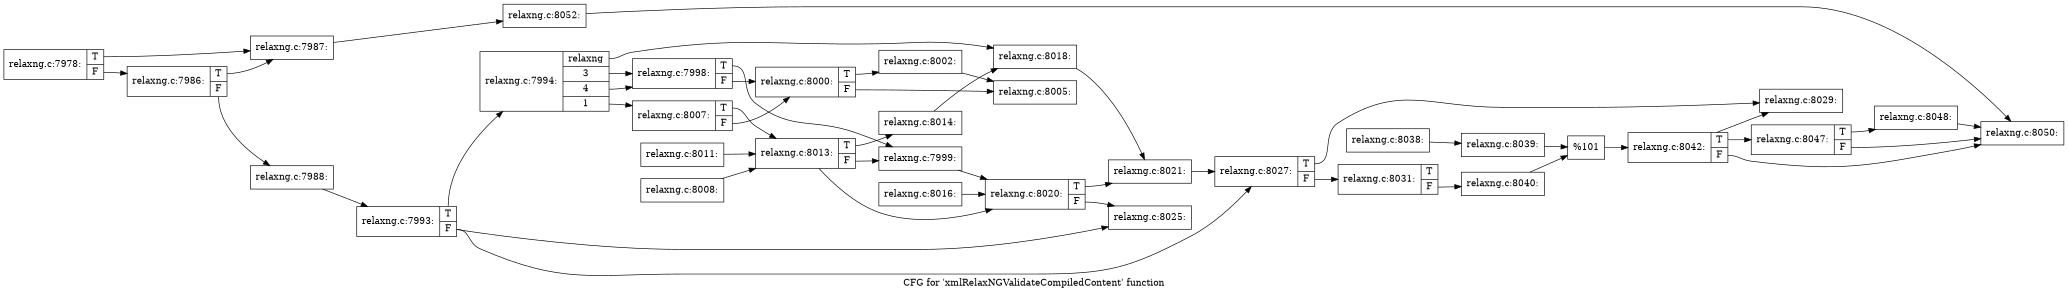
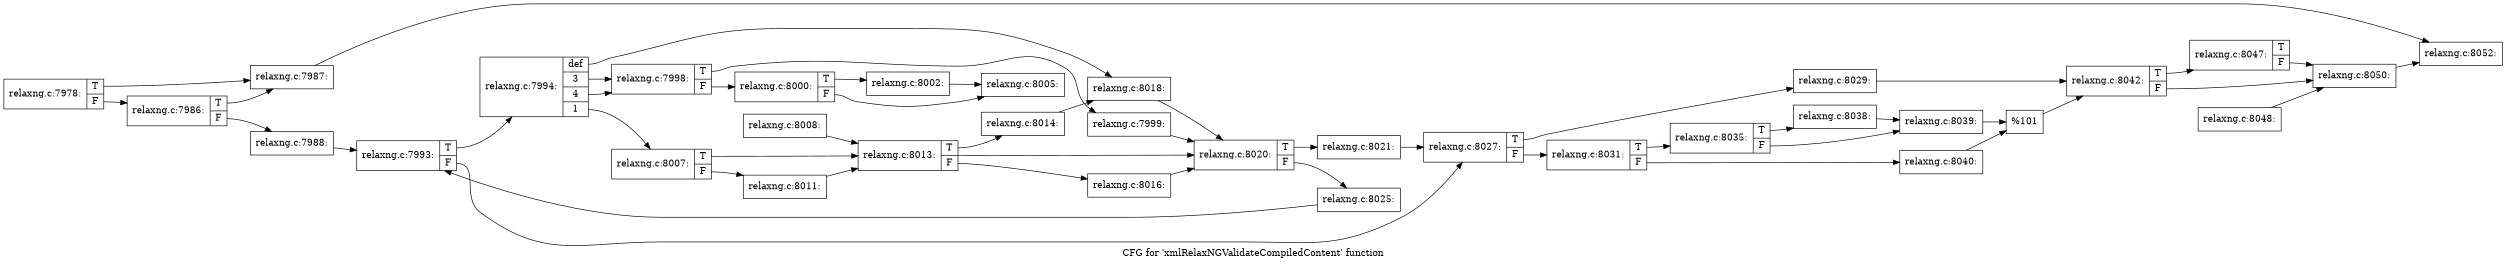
(1313, 7) -> (2404, 66)
(586, 59) -> (576, 64)
(1115, 106) -> (1188, 117)
(760, 117) -> (724, 173)
(1739, 124) -> (1968, 81)
(1860, 132) -> none
none -> (1720, 138)
(864, 161) -> (1020, 169)
(779, 249) -> (881, 217)
